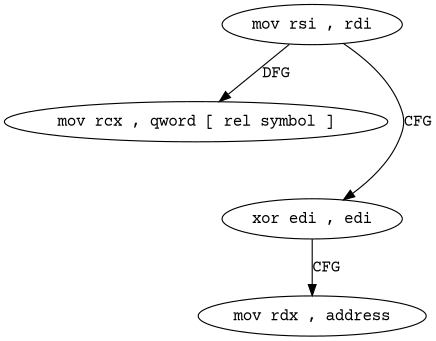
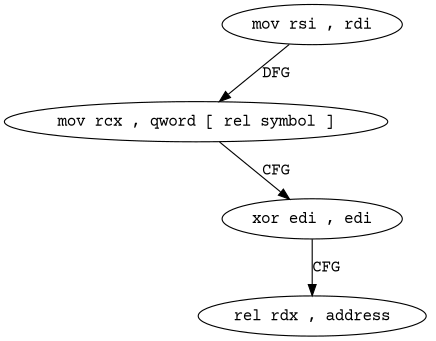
(403, 116) -> (250, 167)
(312, 316) -> (312, 316)
